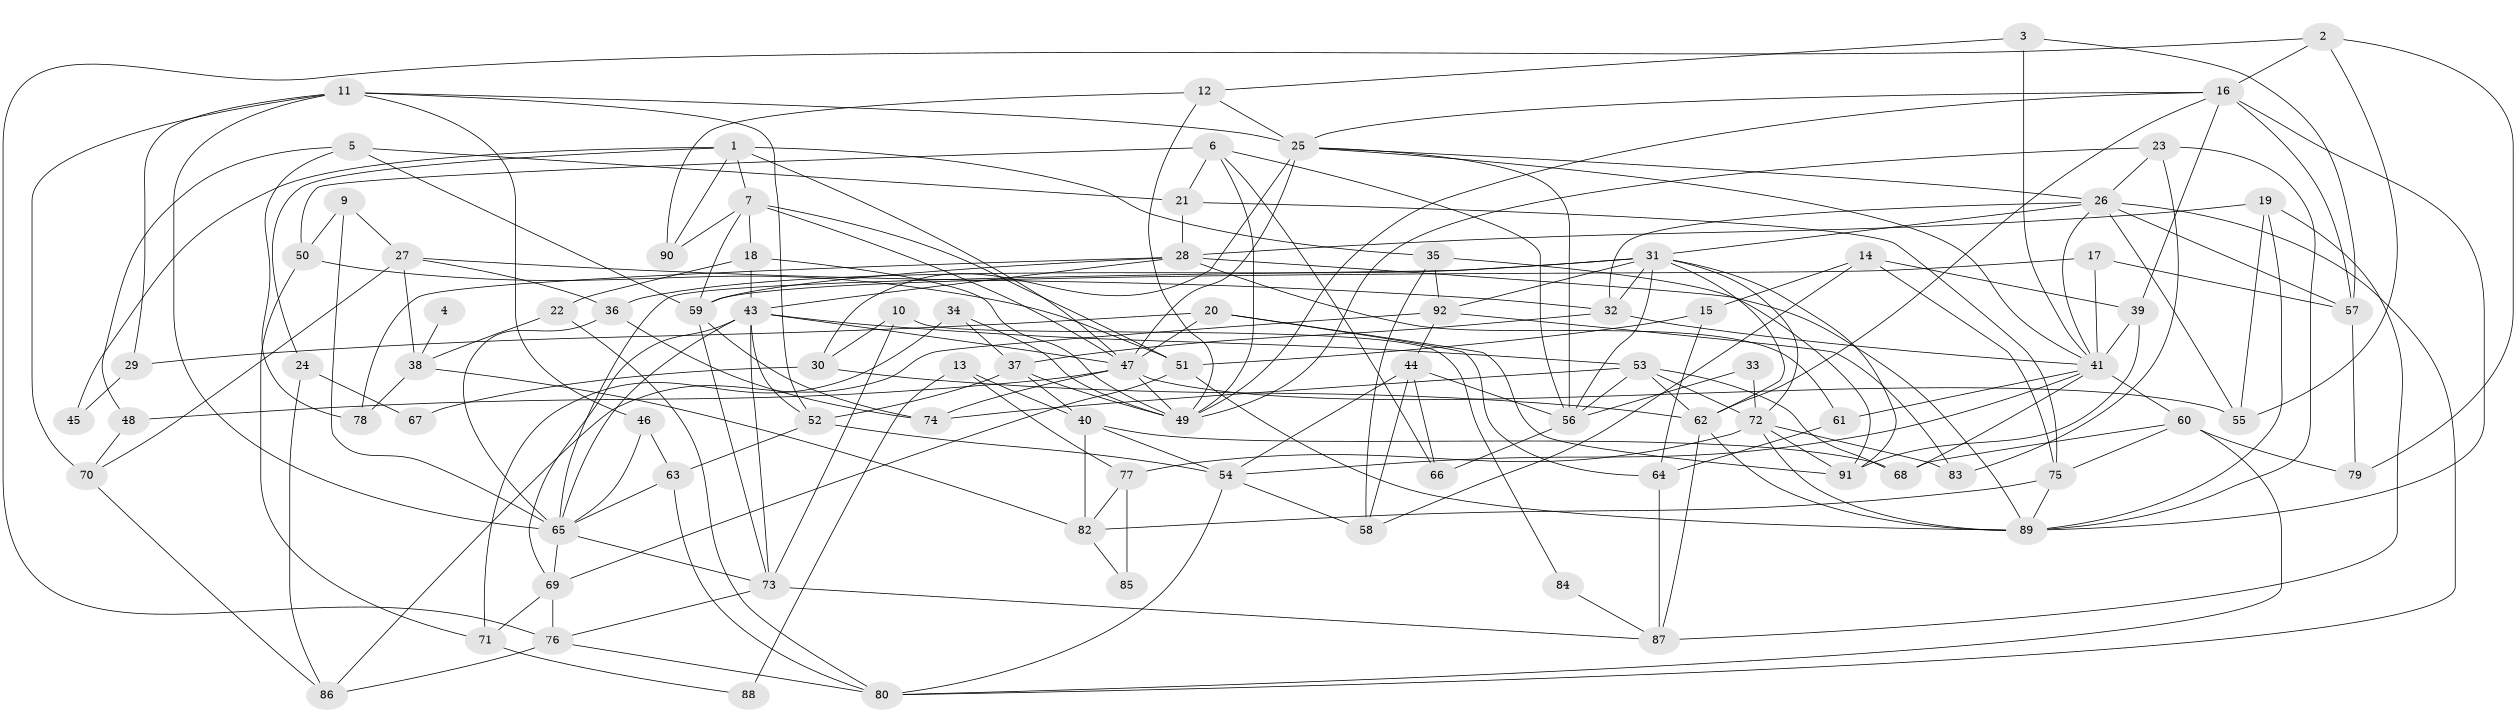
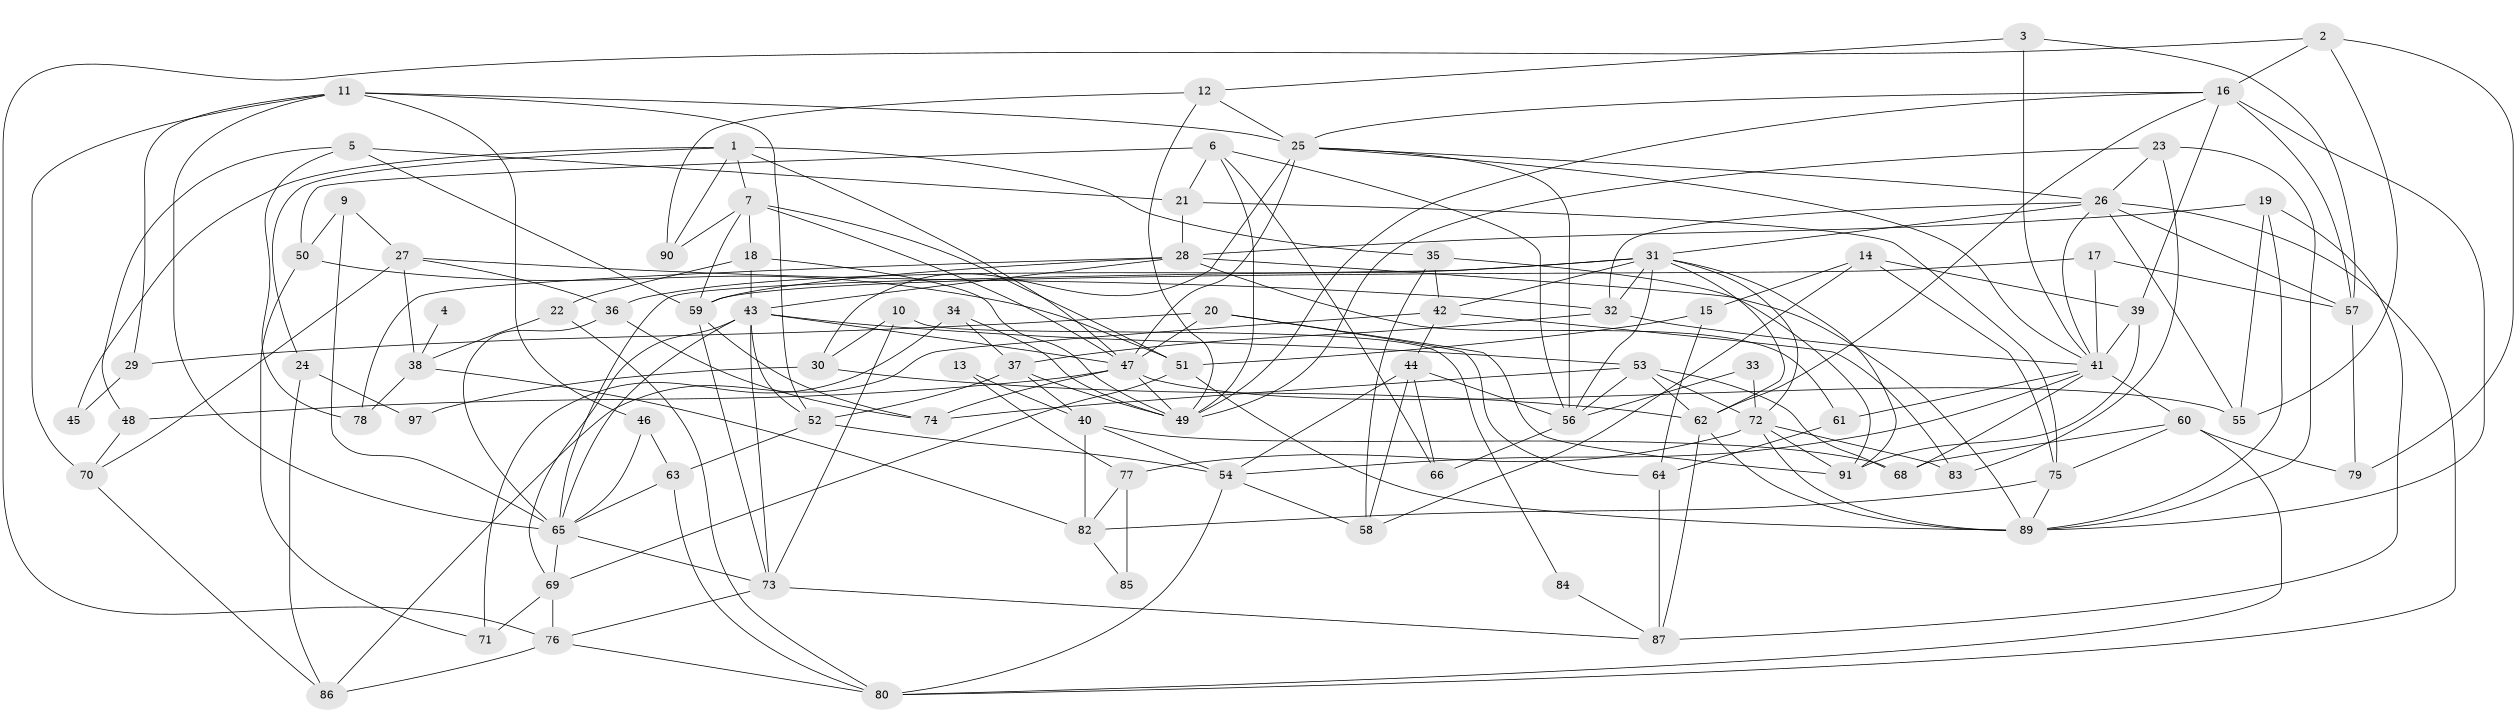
(1440, 311) -> (1440, 311)
(416, 421) -> (416, 421)
(749, 696) -> none
